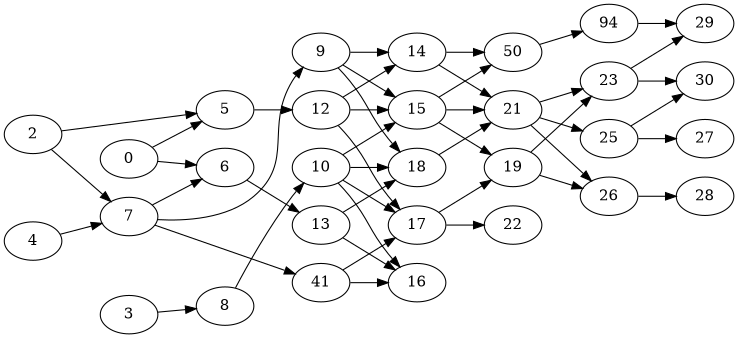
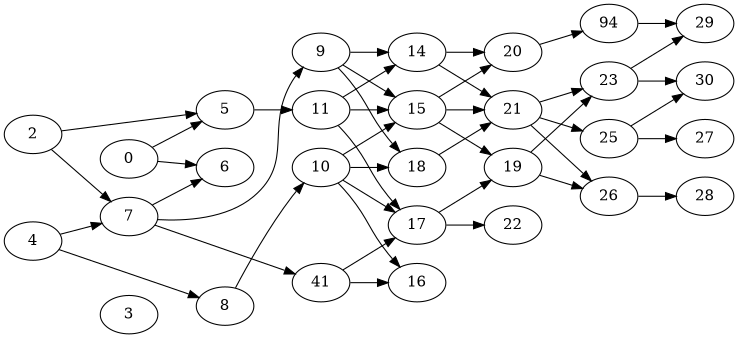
(513, 52) -> (513, 52)
(321, 110) -> (321, 110)
(321, 225) -> none
(172, 311) -> (124, 272)
